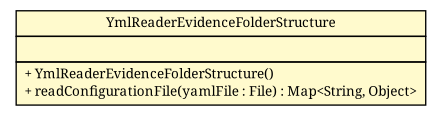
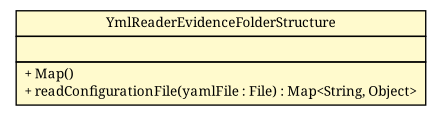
(150, 74) -> (50, 74)
